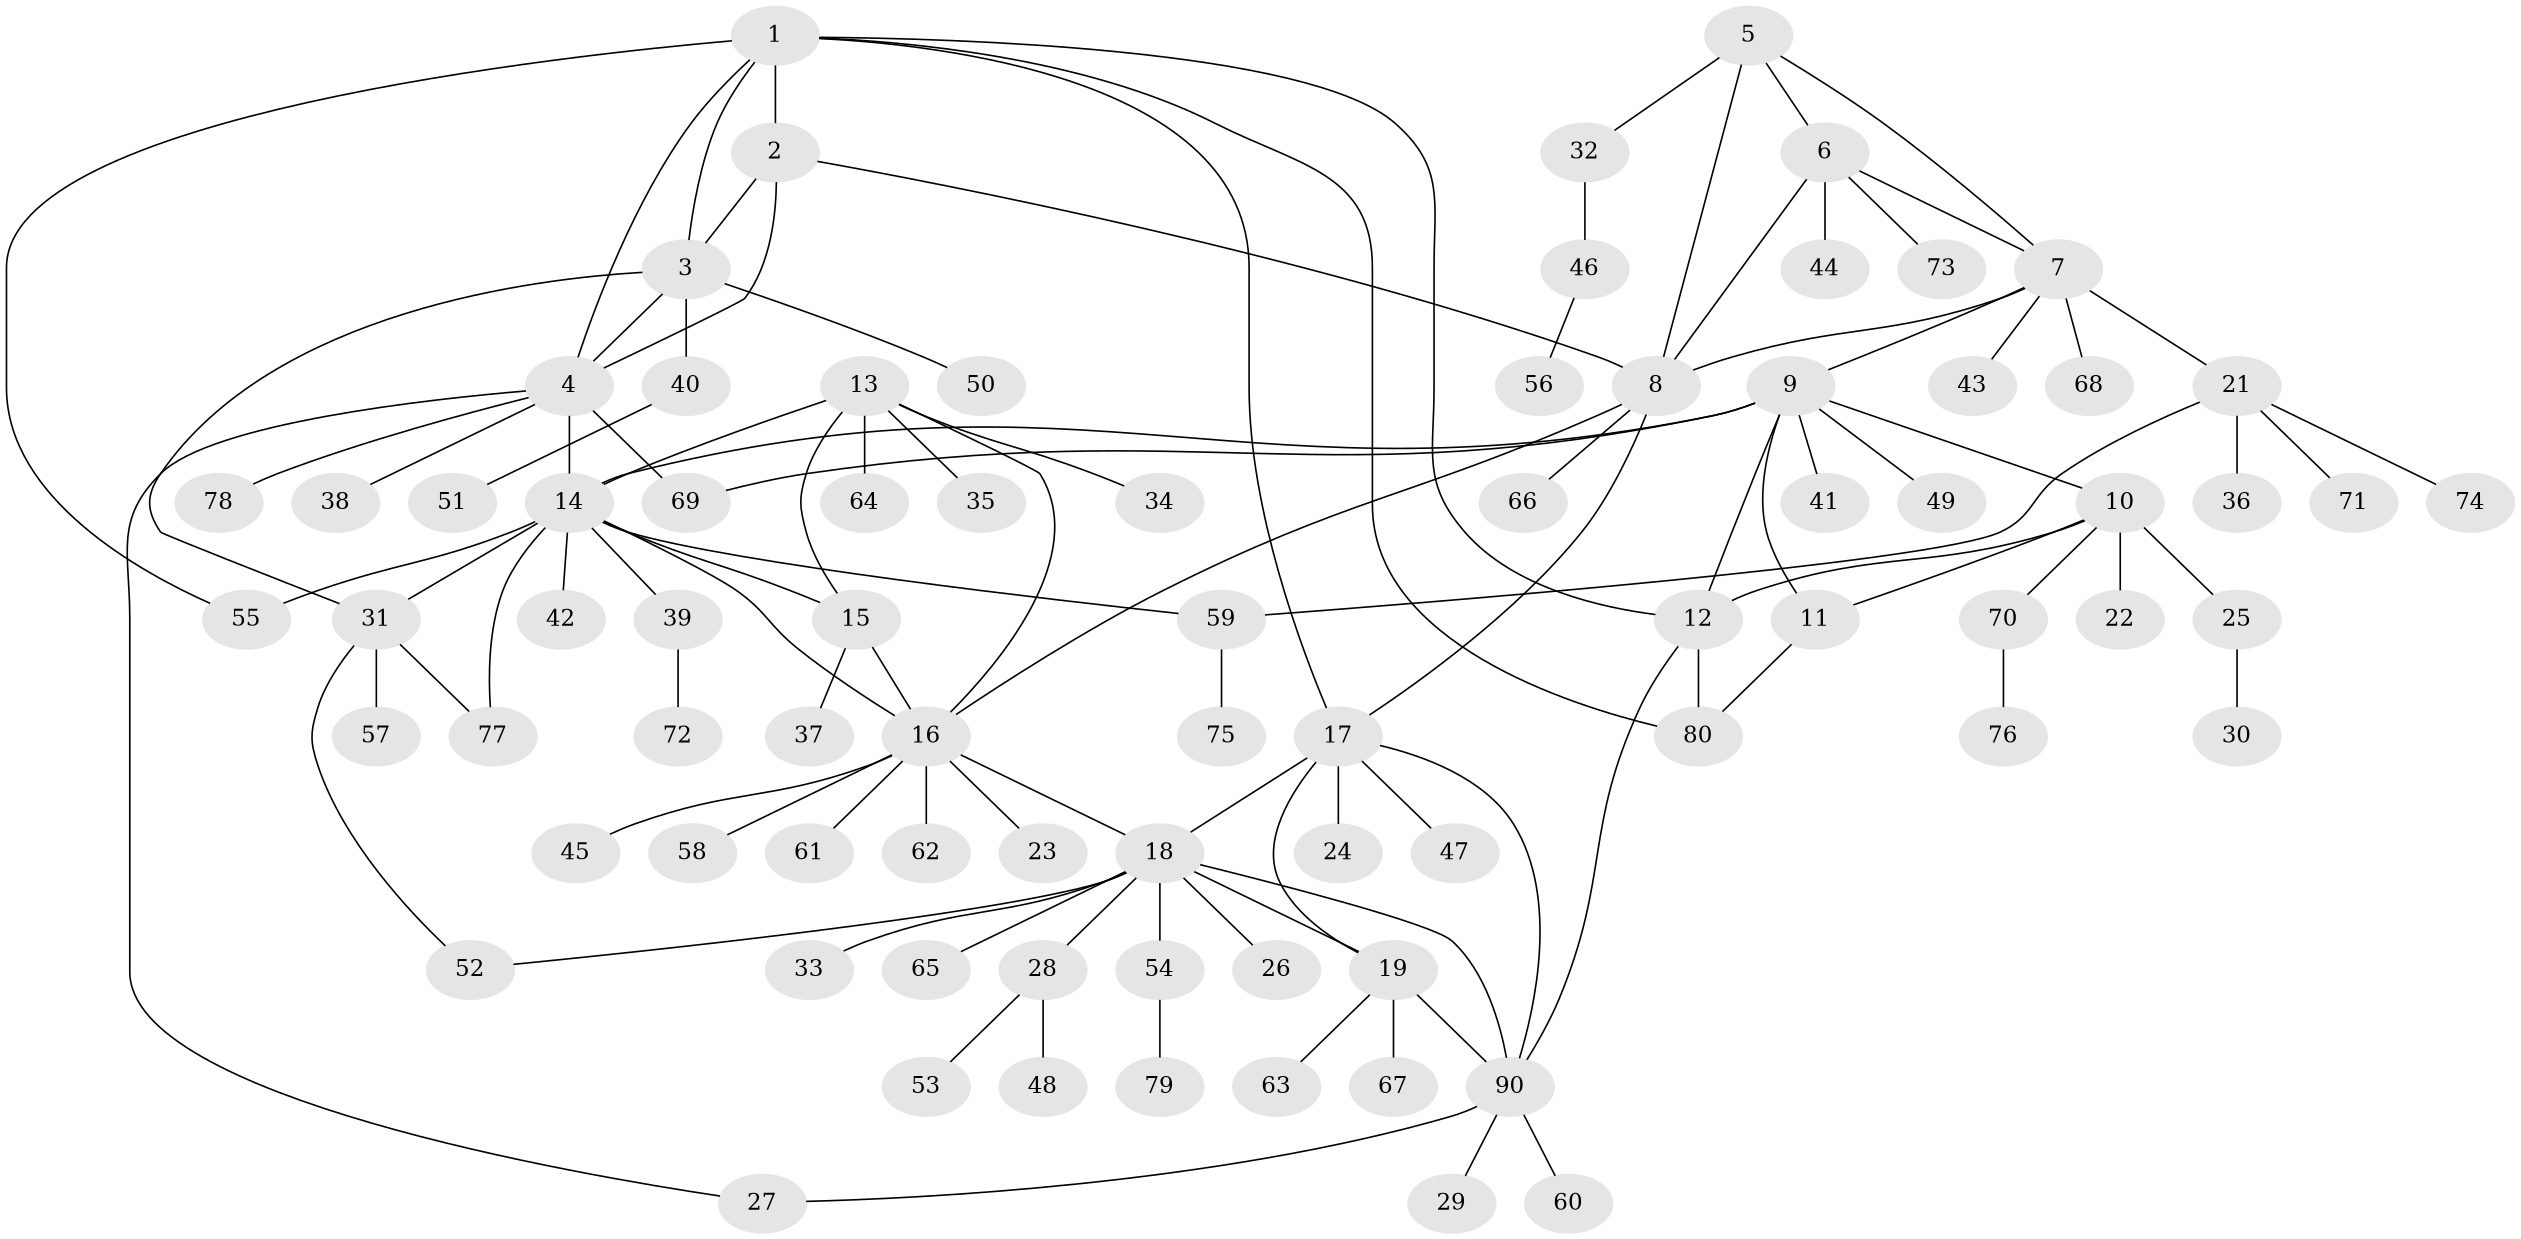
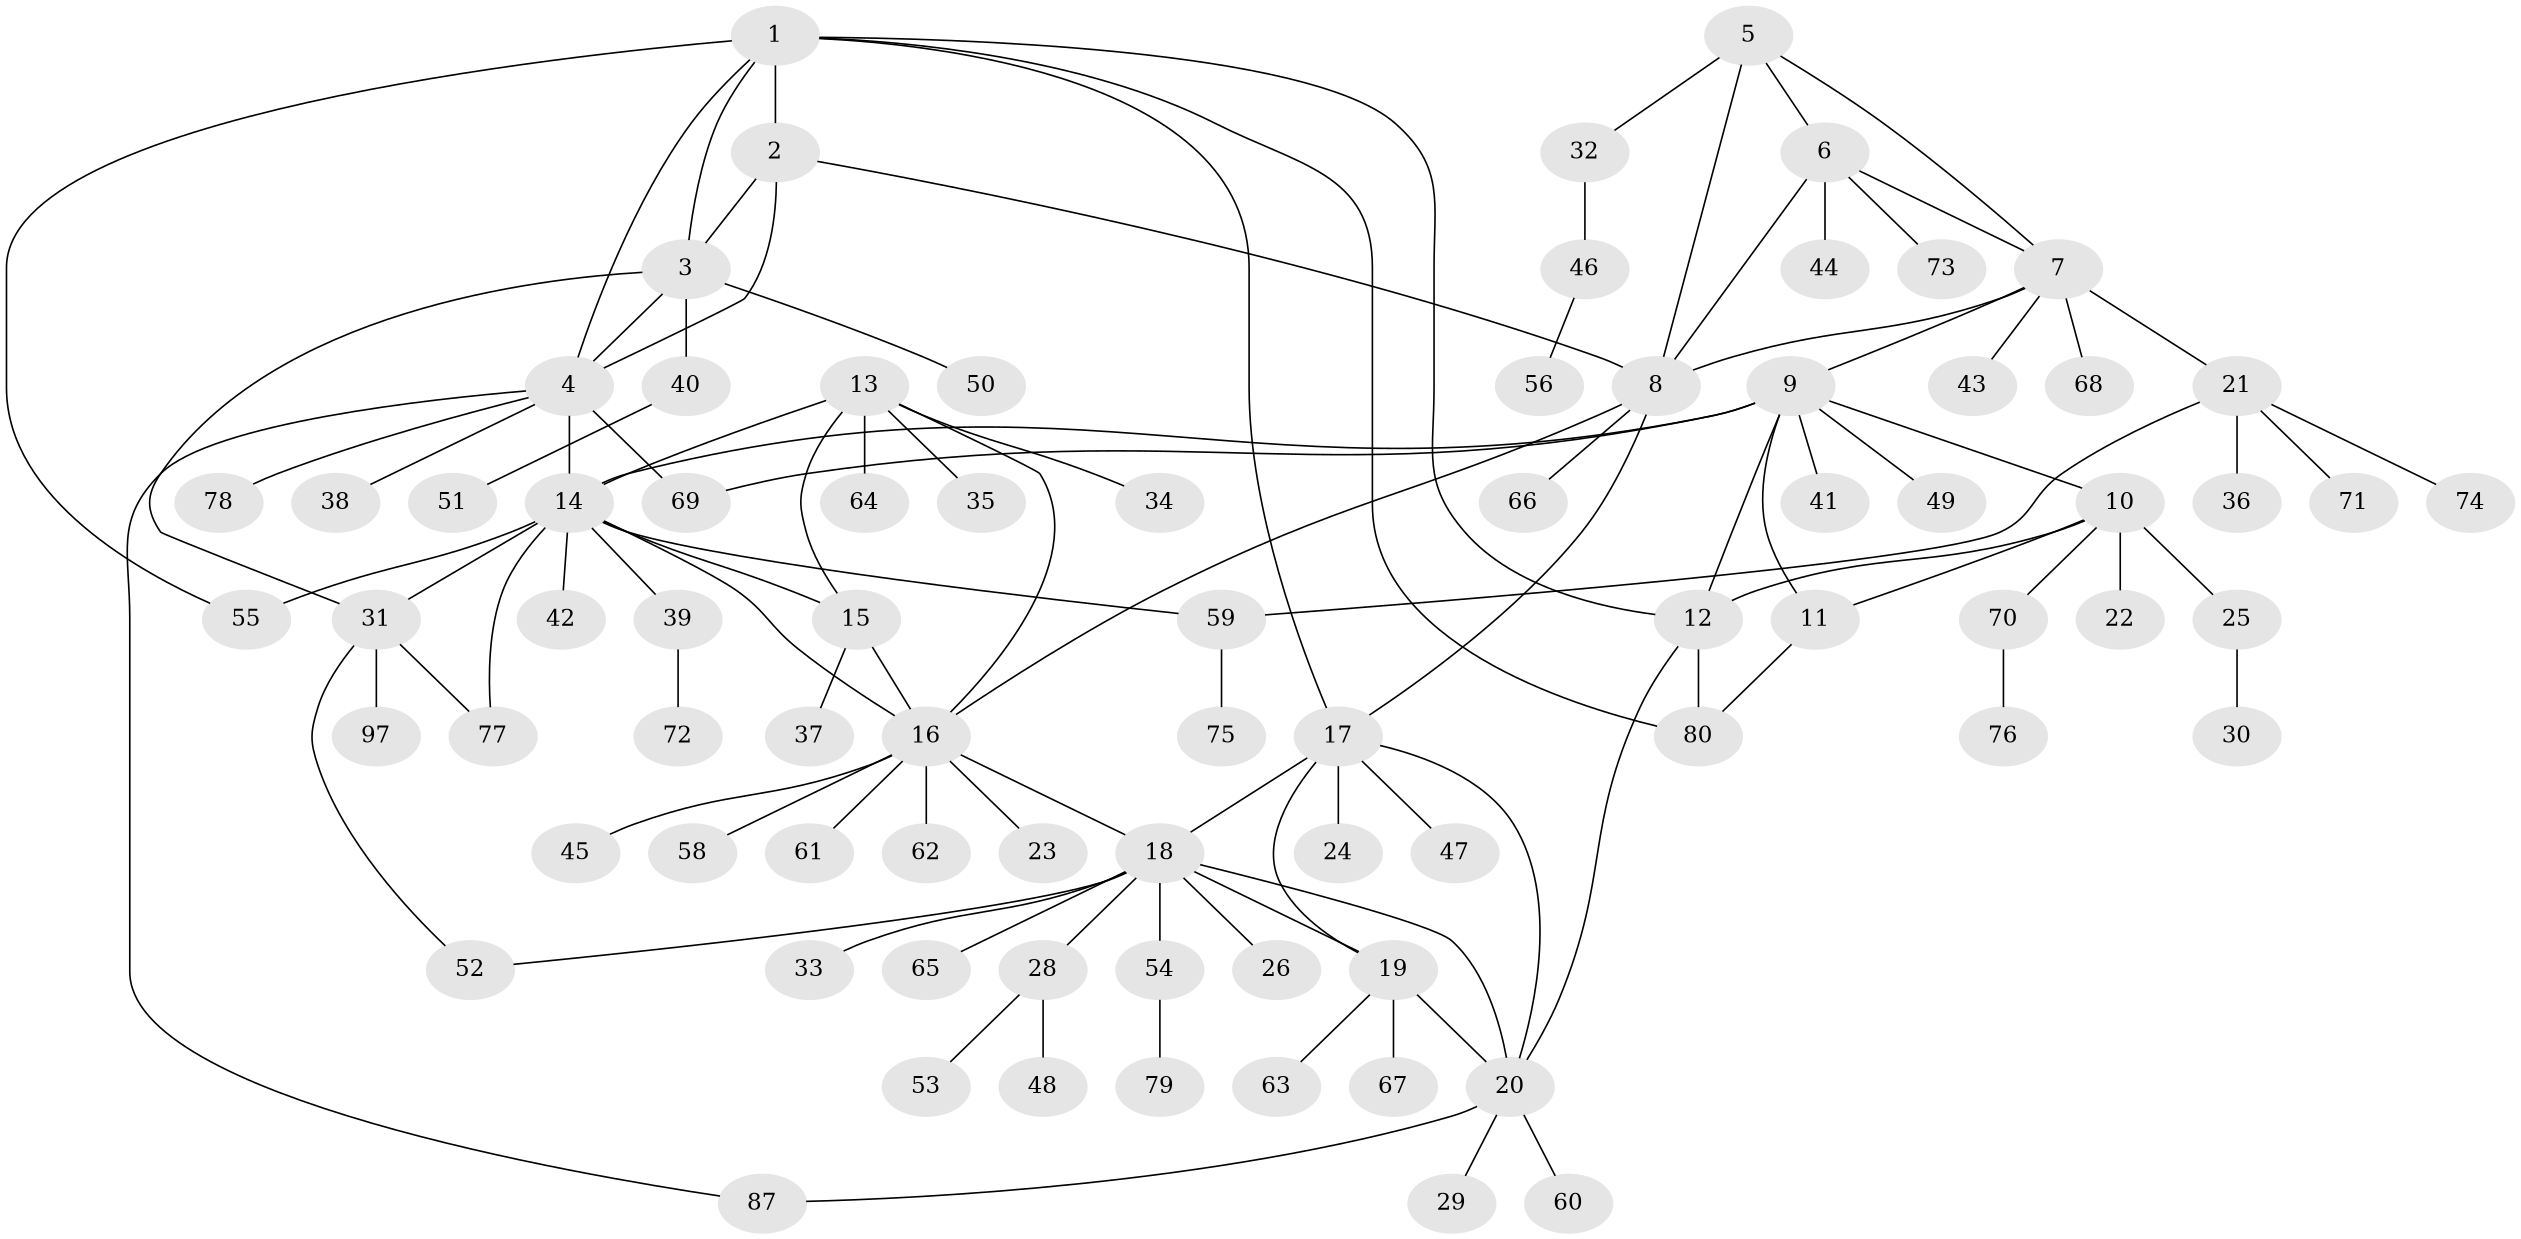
(376, 736) -> (376, 736)
(1510, 1087) -> (1510, 1087)
(762, 1204) -> (762, 1204)
